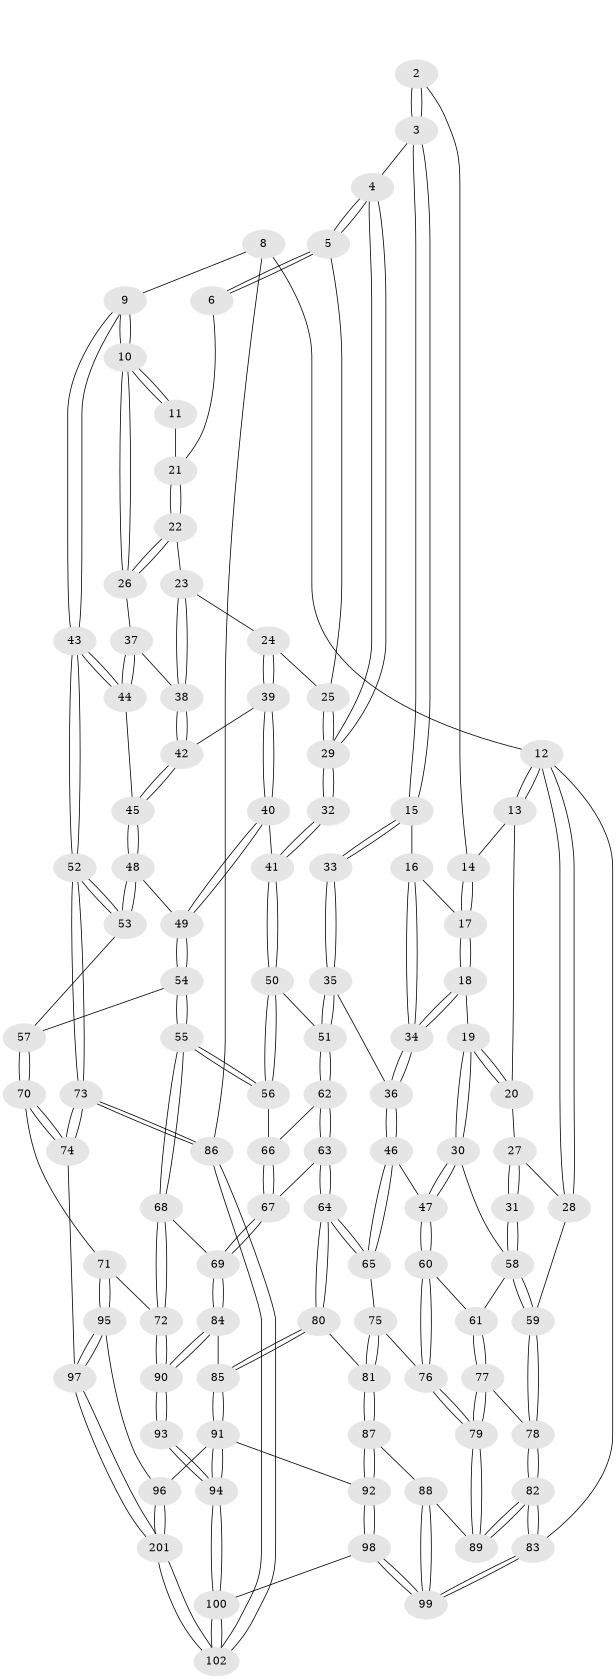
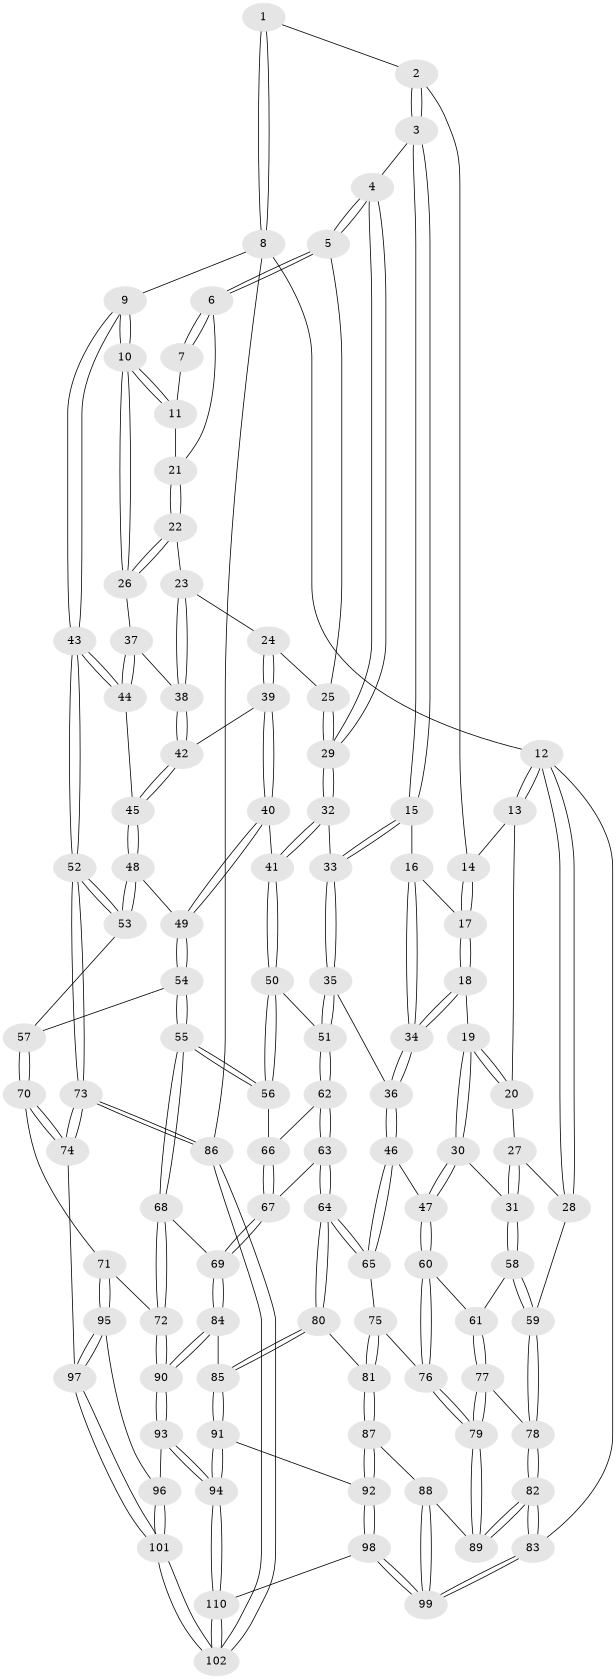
none -> (264, 17)
none -> (182, 358)
none -> (330, 840)
(479, 1210) -> (485, 1180)
(196, 1457) -> (161, 1463)
(160, 1548) -> (160, 1548)
(217, 1605) -> (217, 1605)
